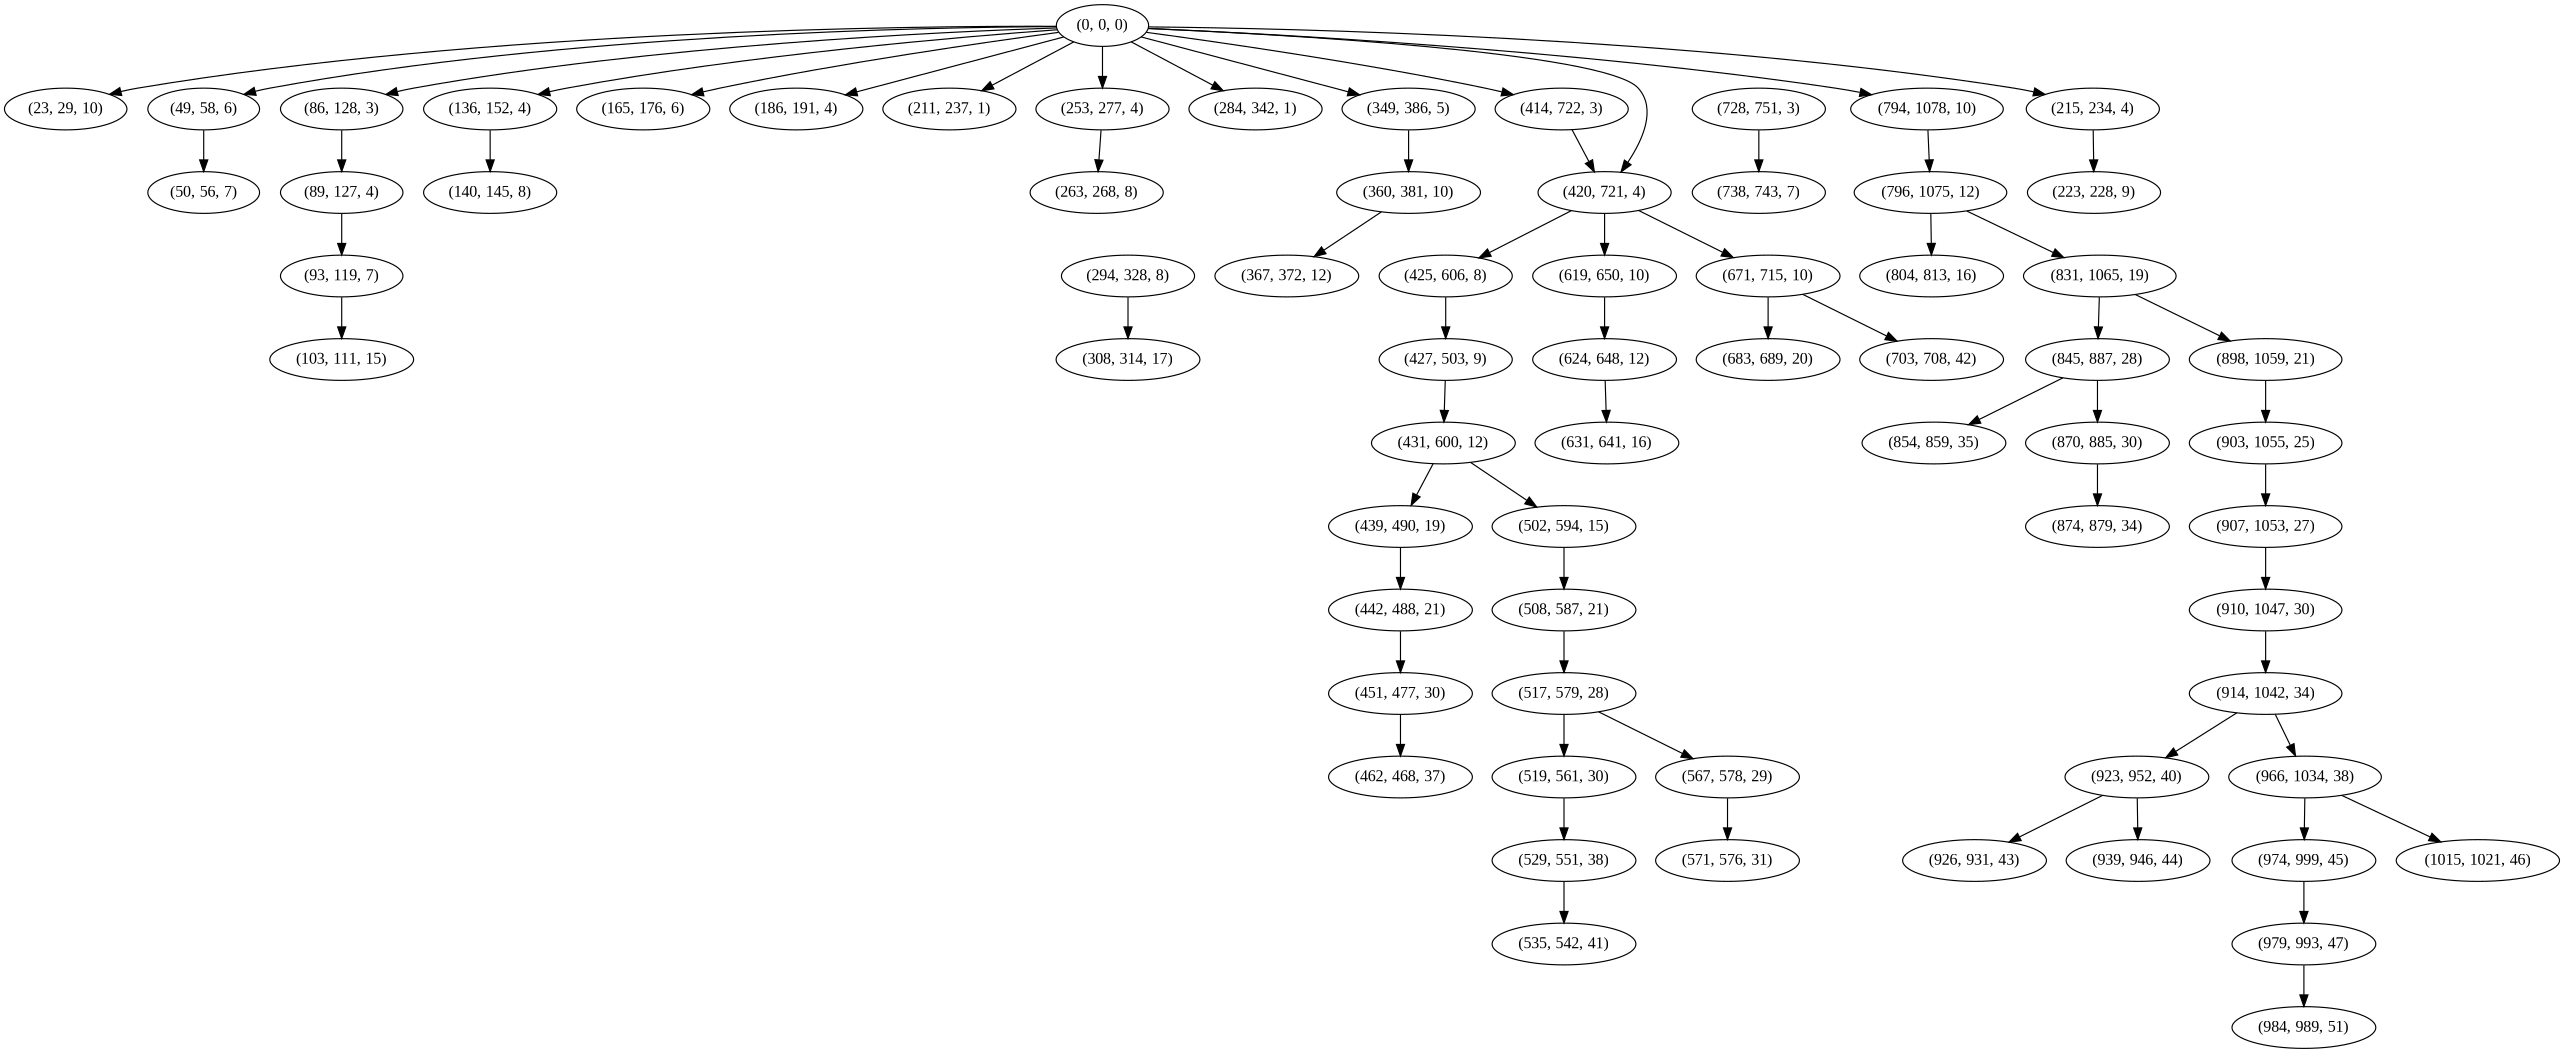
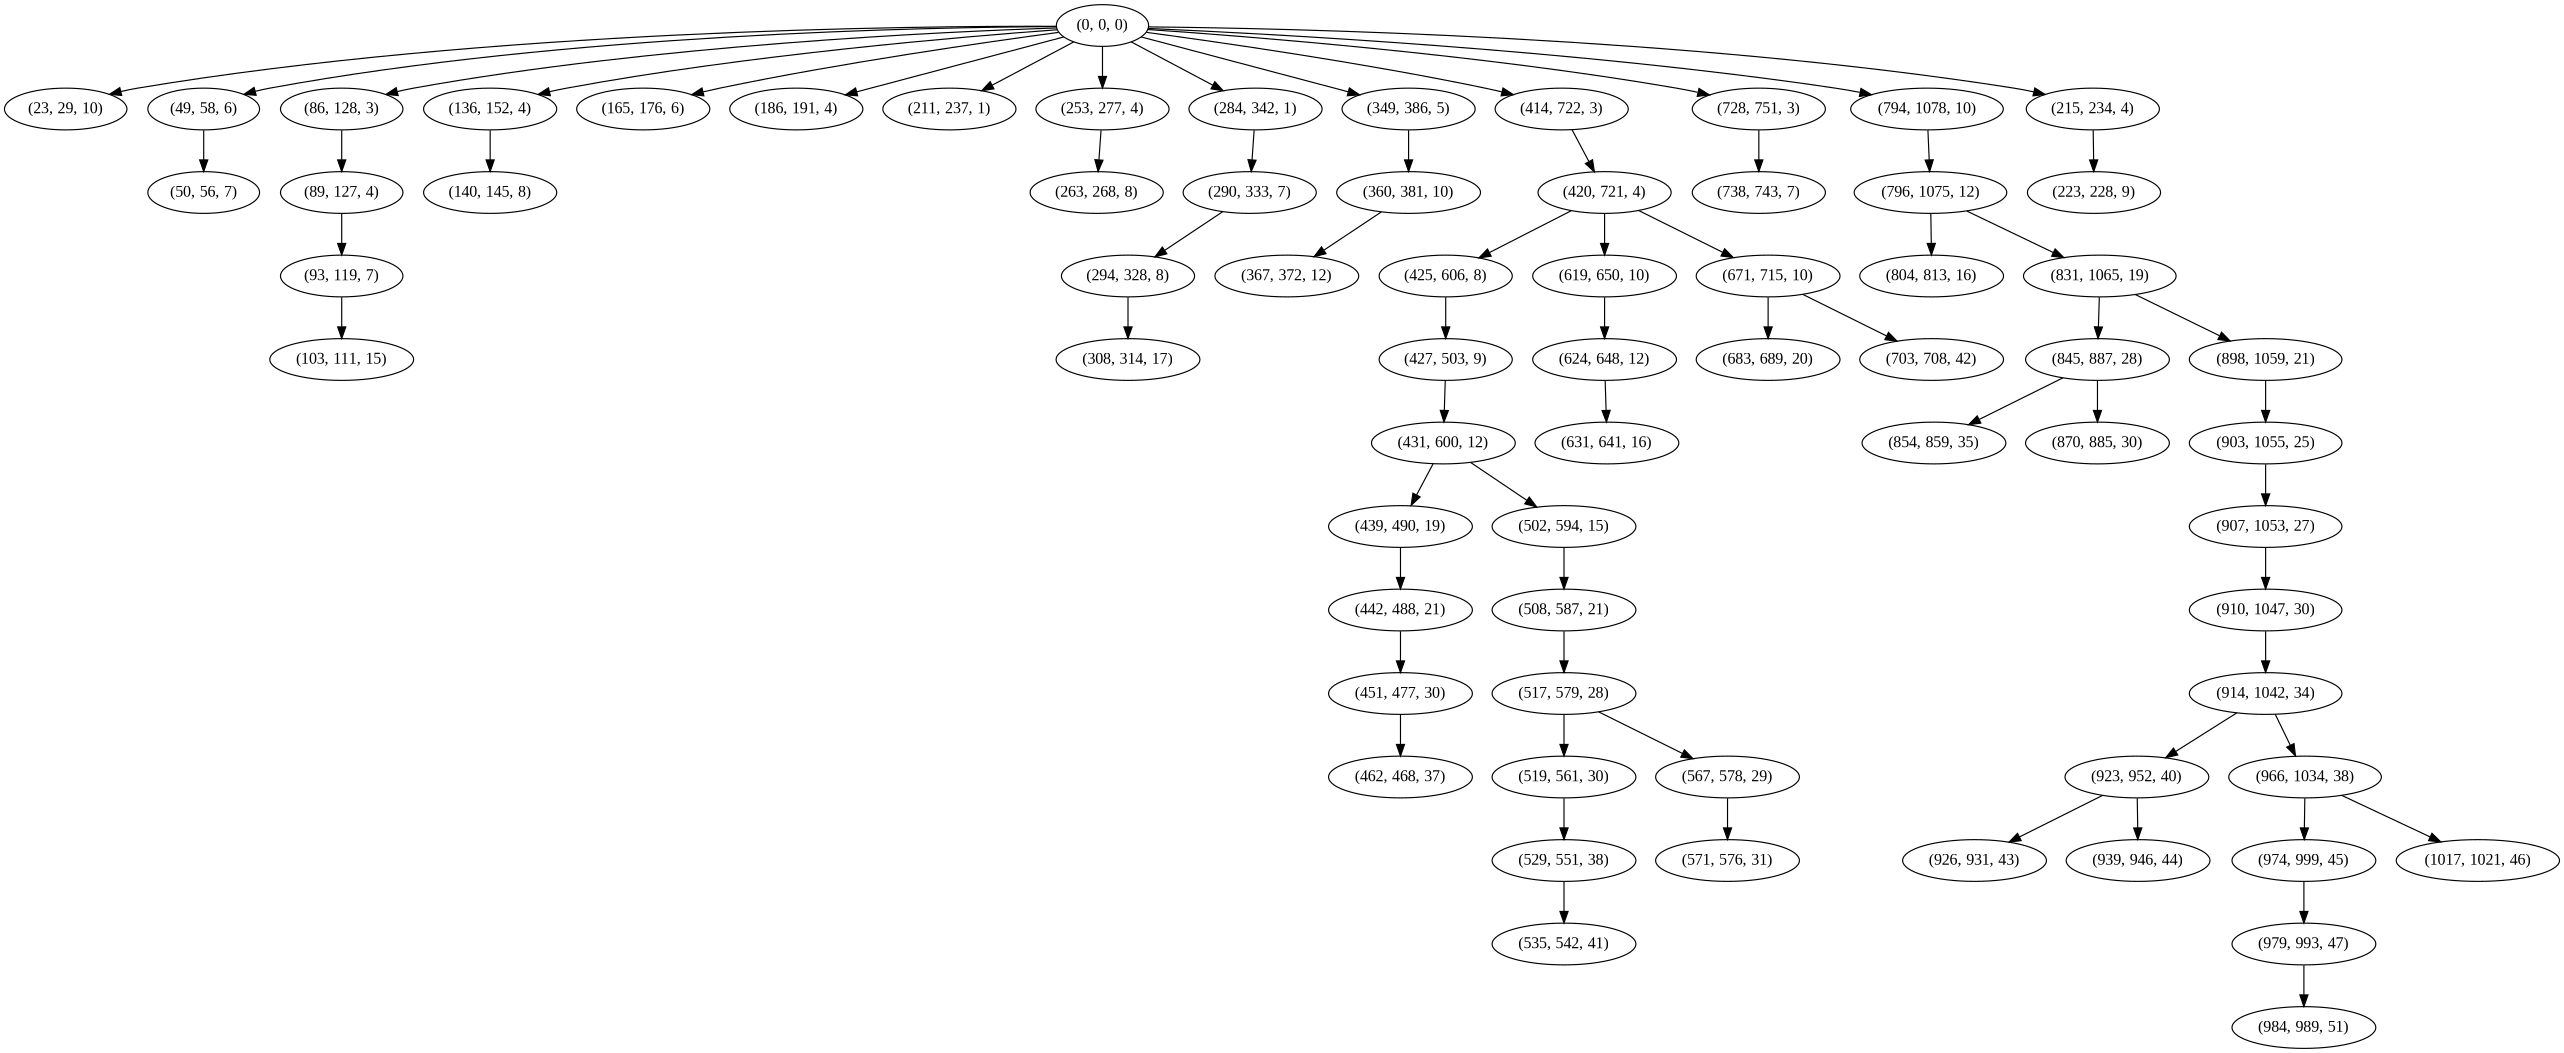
(1564, 64) -> (1424, 54)
none -> (1250, 193)
(2097, 527) -> none
(2478, 861) -> (2478, 861)
